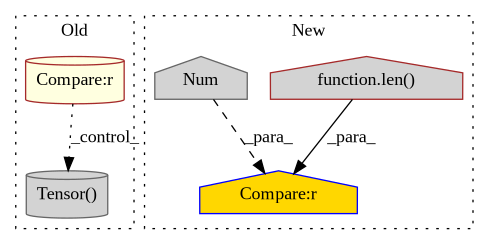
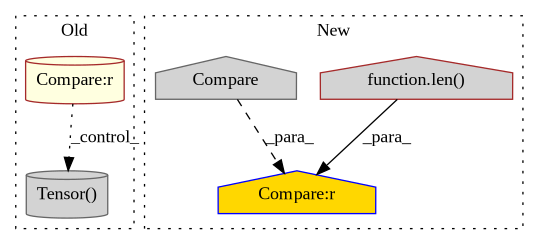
(201, 80) -> (226, 80)
